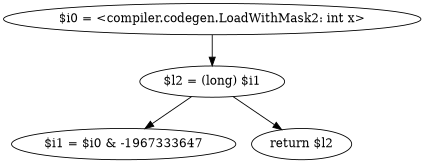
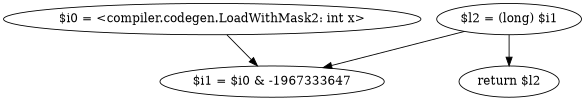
(212, 46) -> (239, 47)
